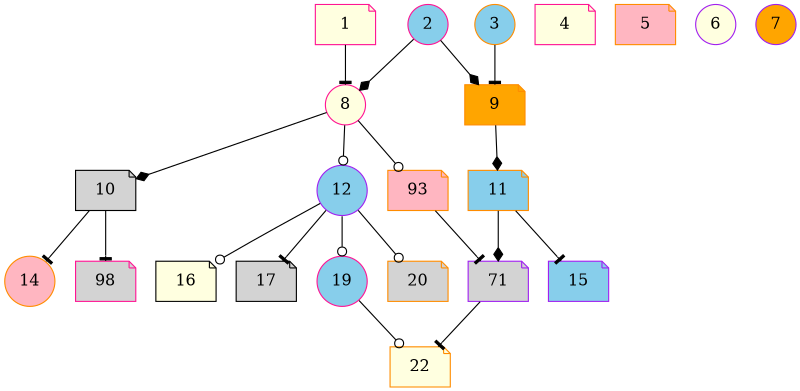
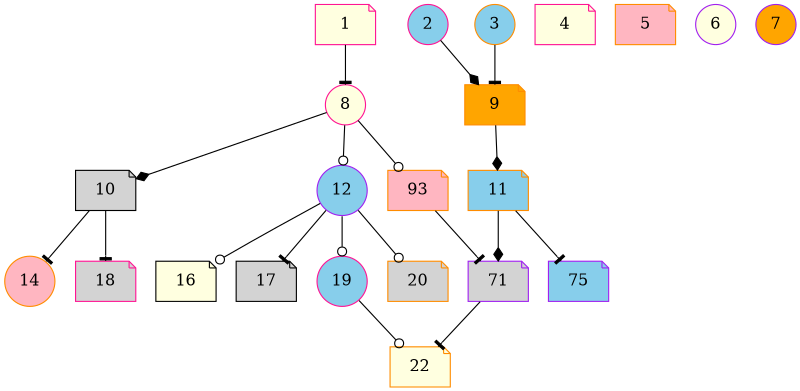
(392, 60) -> none
(106, 281) -> (106, 281)
(579, 281) -> (579, 281)
